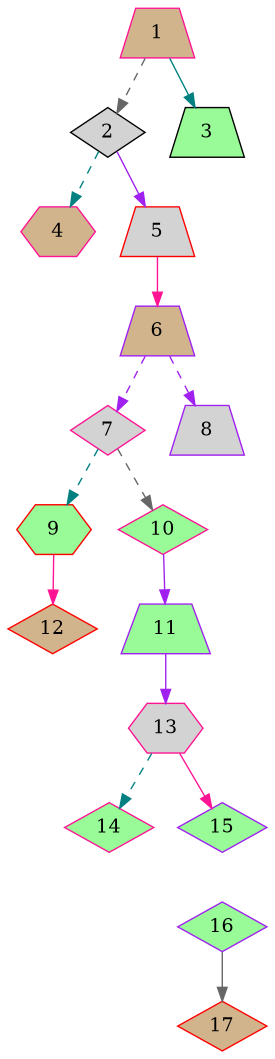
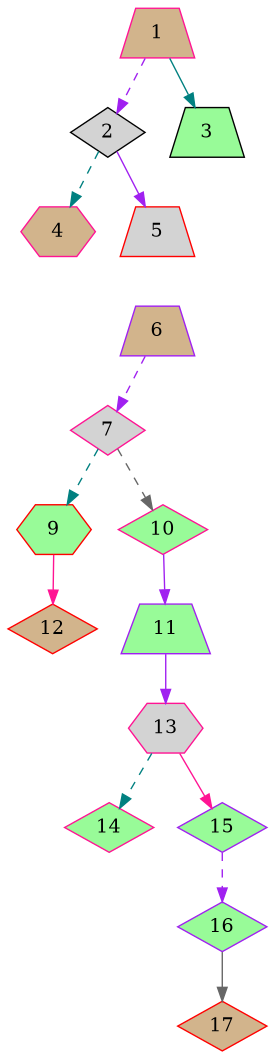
(134, 80) -> (134, 80)
(157, 275) -> none
(207, 430) -> none
none -> (222, 870)
